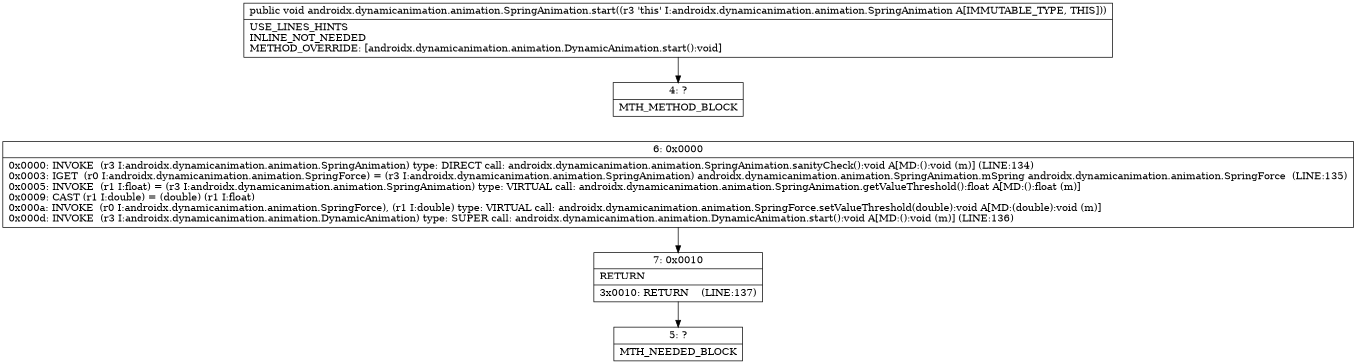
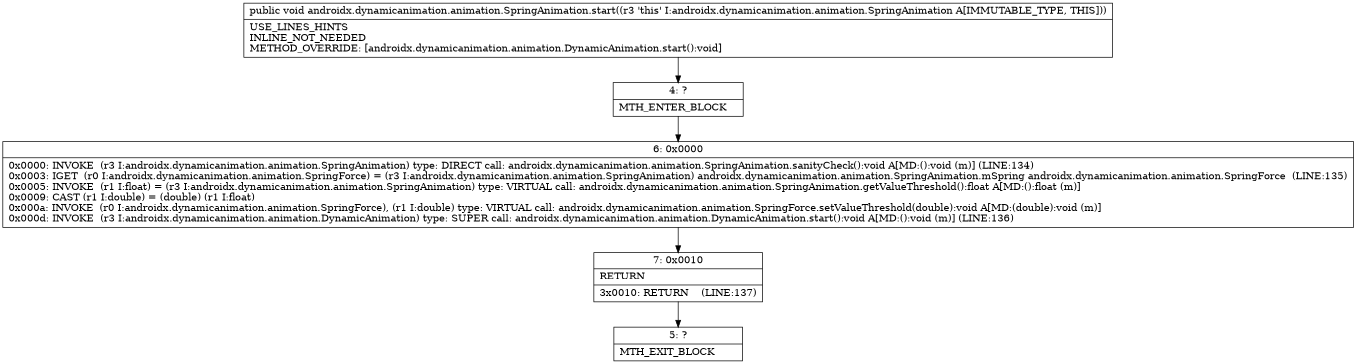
(678, 108) -> (673, 108)
none -> (678, 125)
(678, 352) -> (667, 352)
